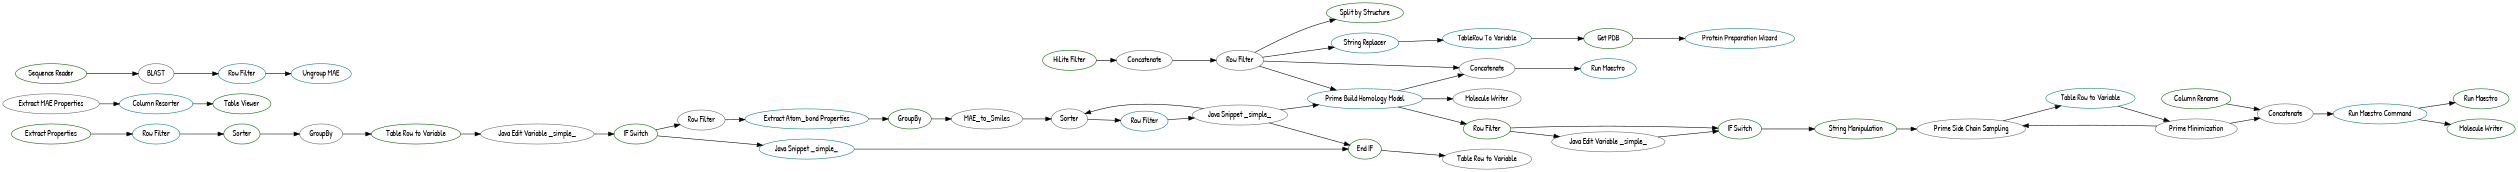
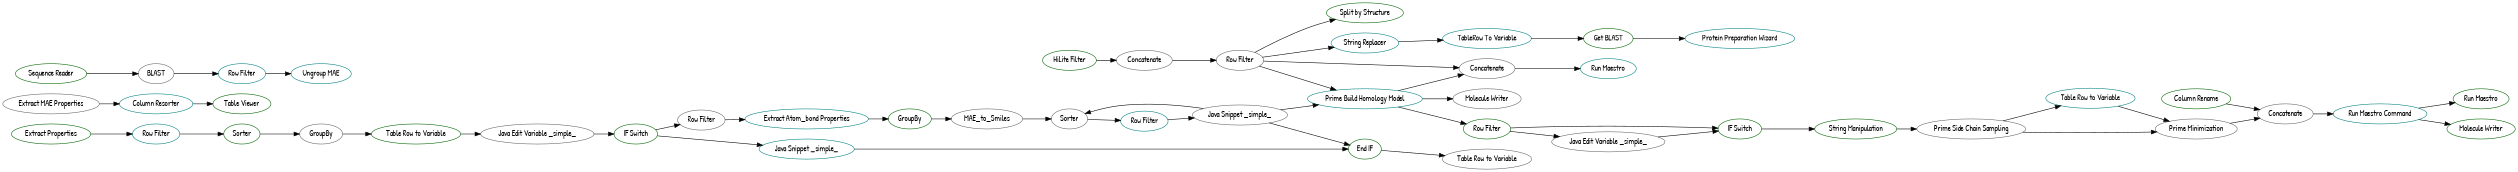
(1608, 39) -> (1608, 39)
(2093, 125) -> (2087, 133)
